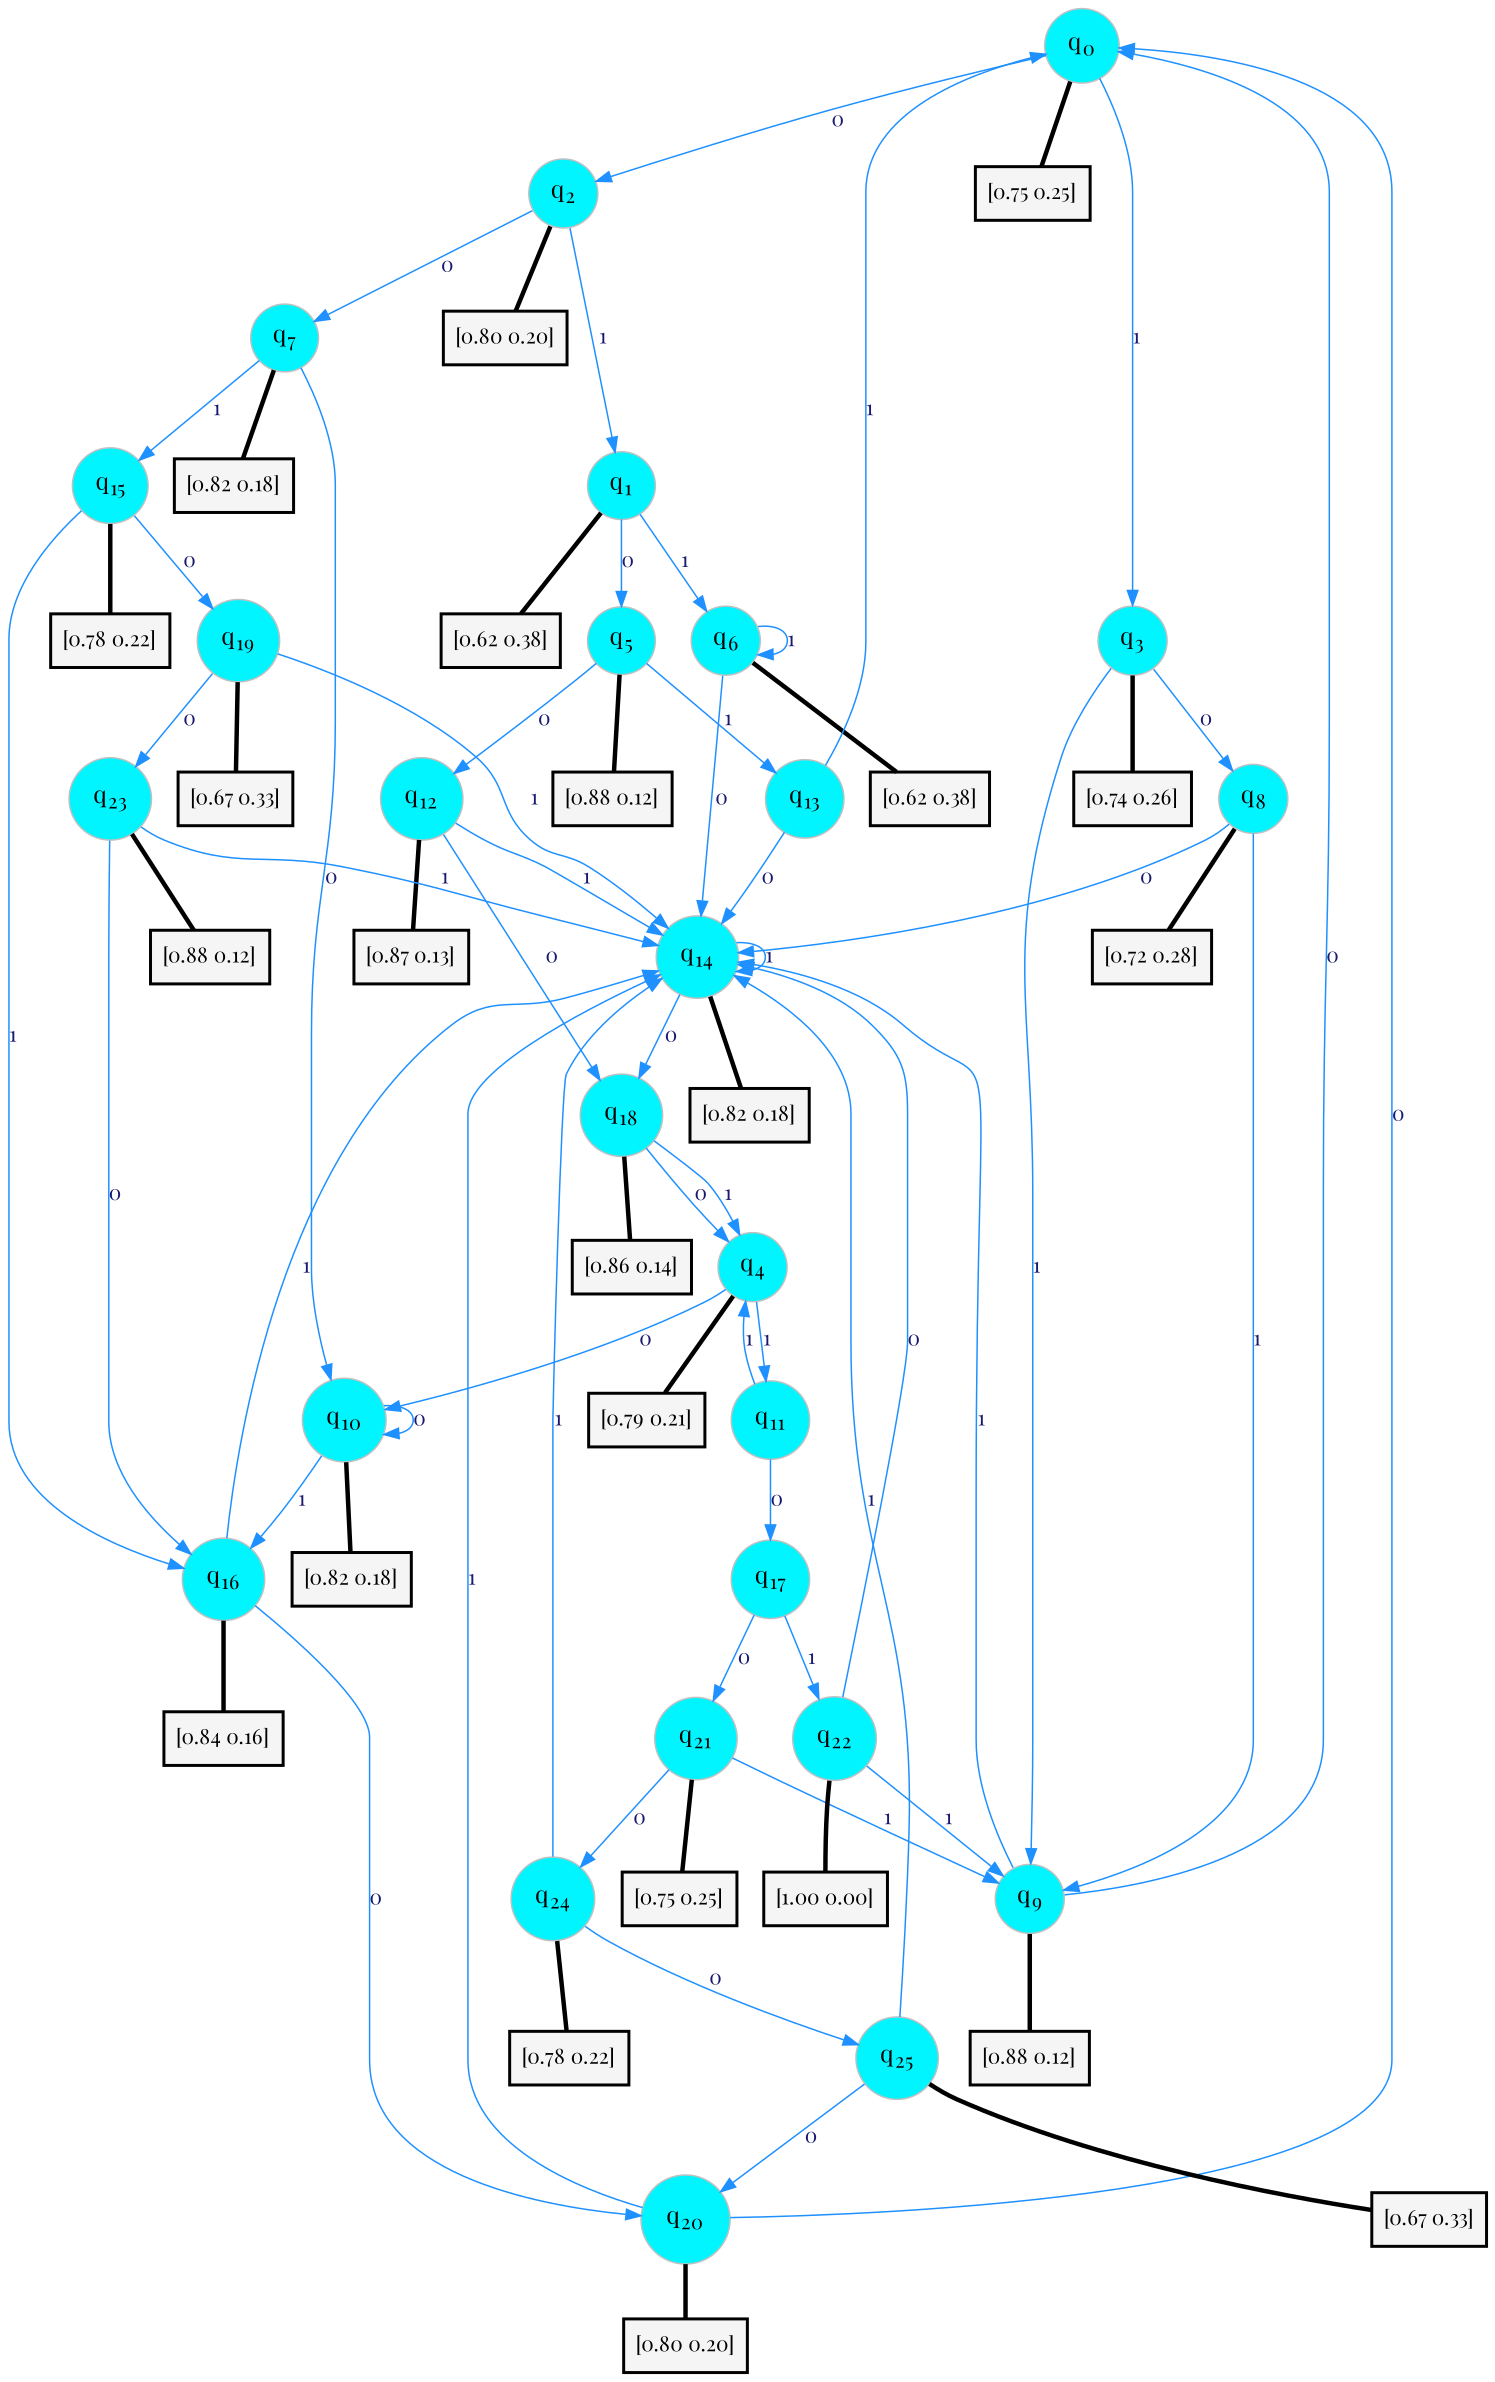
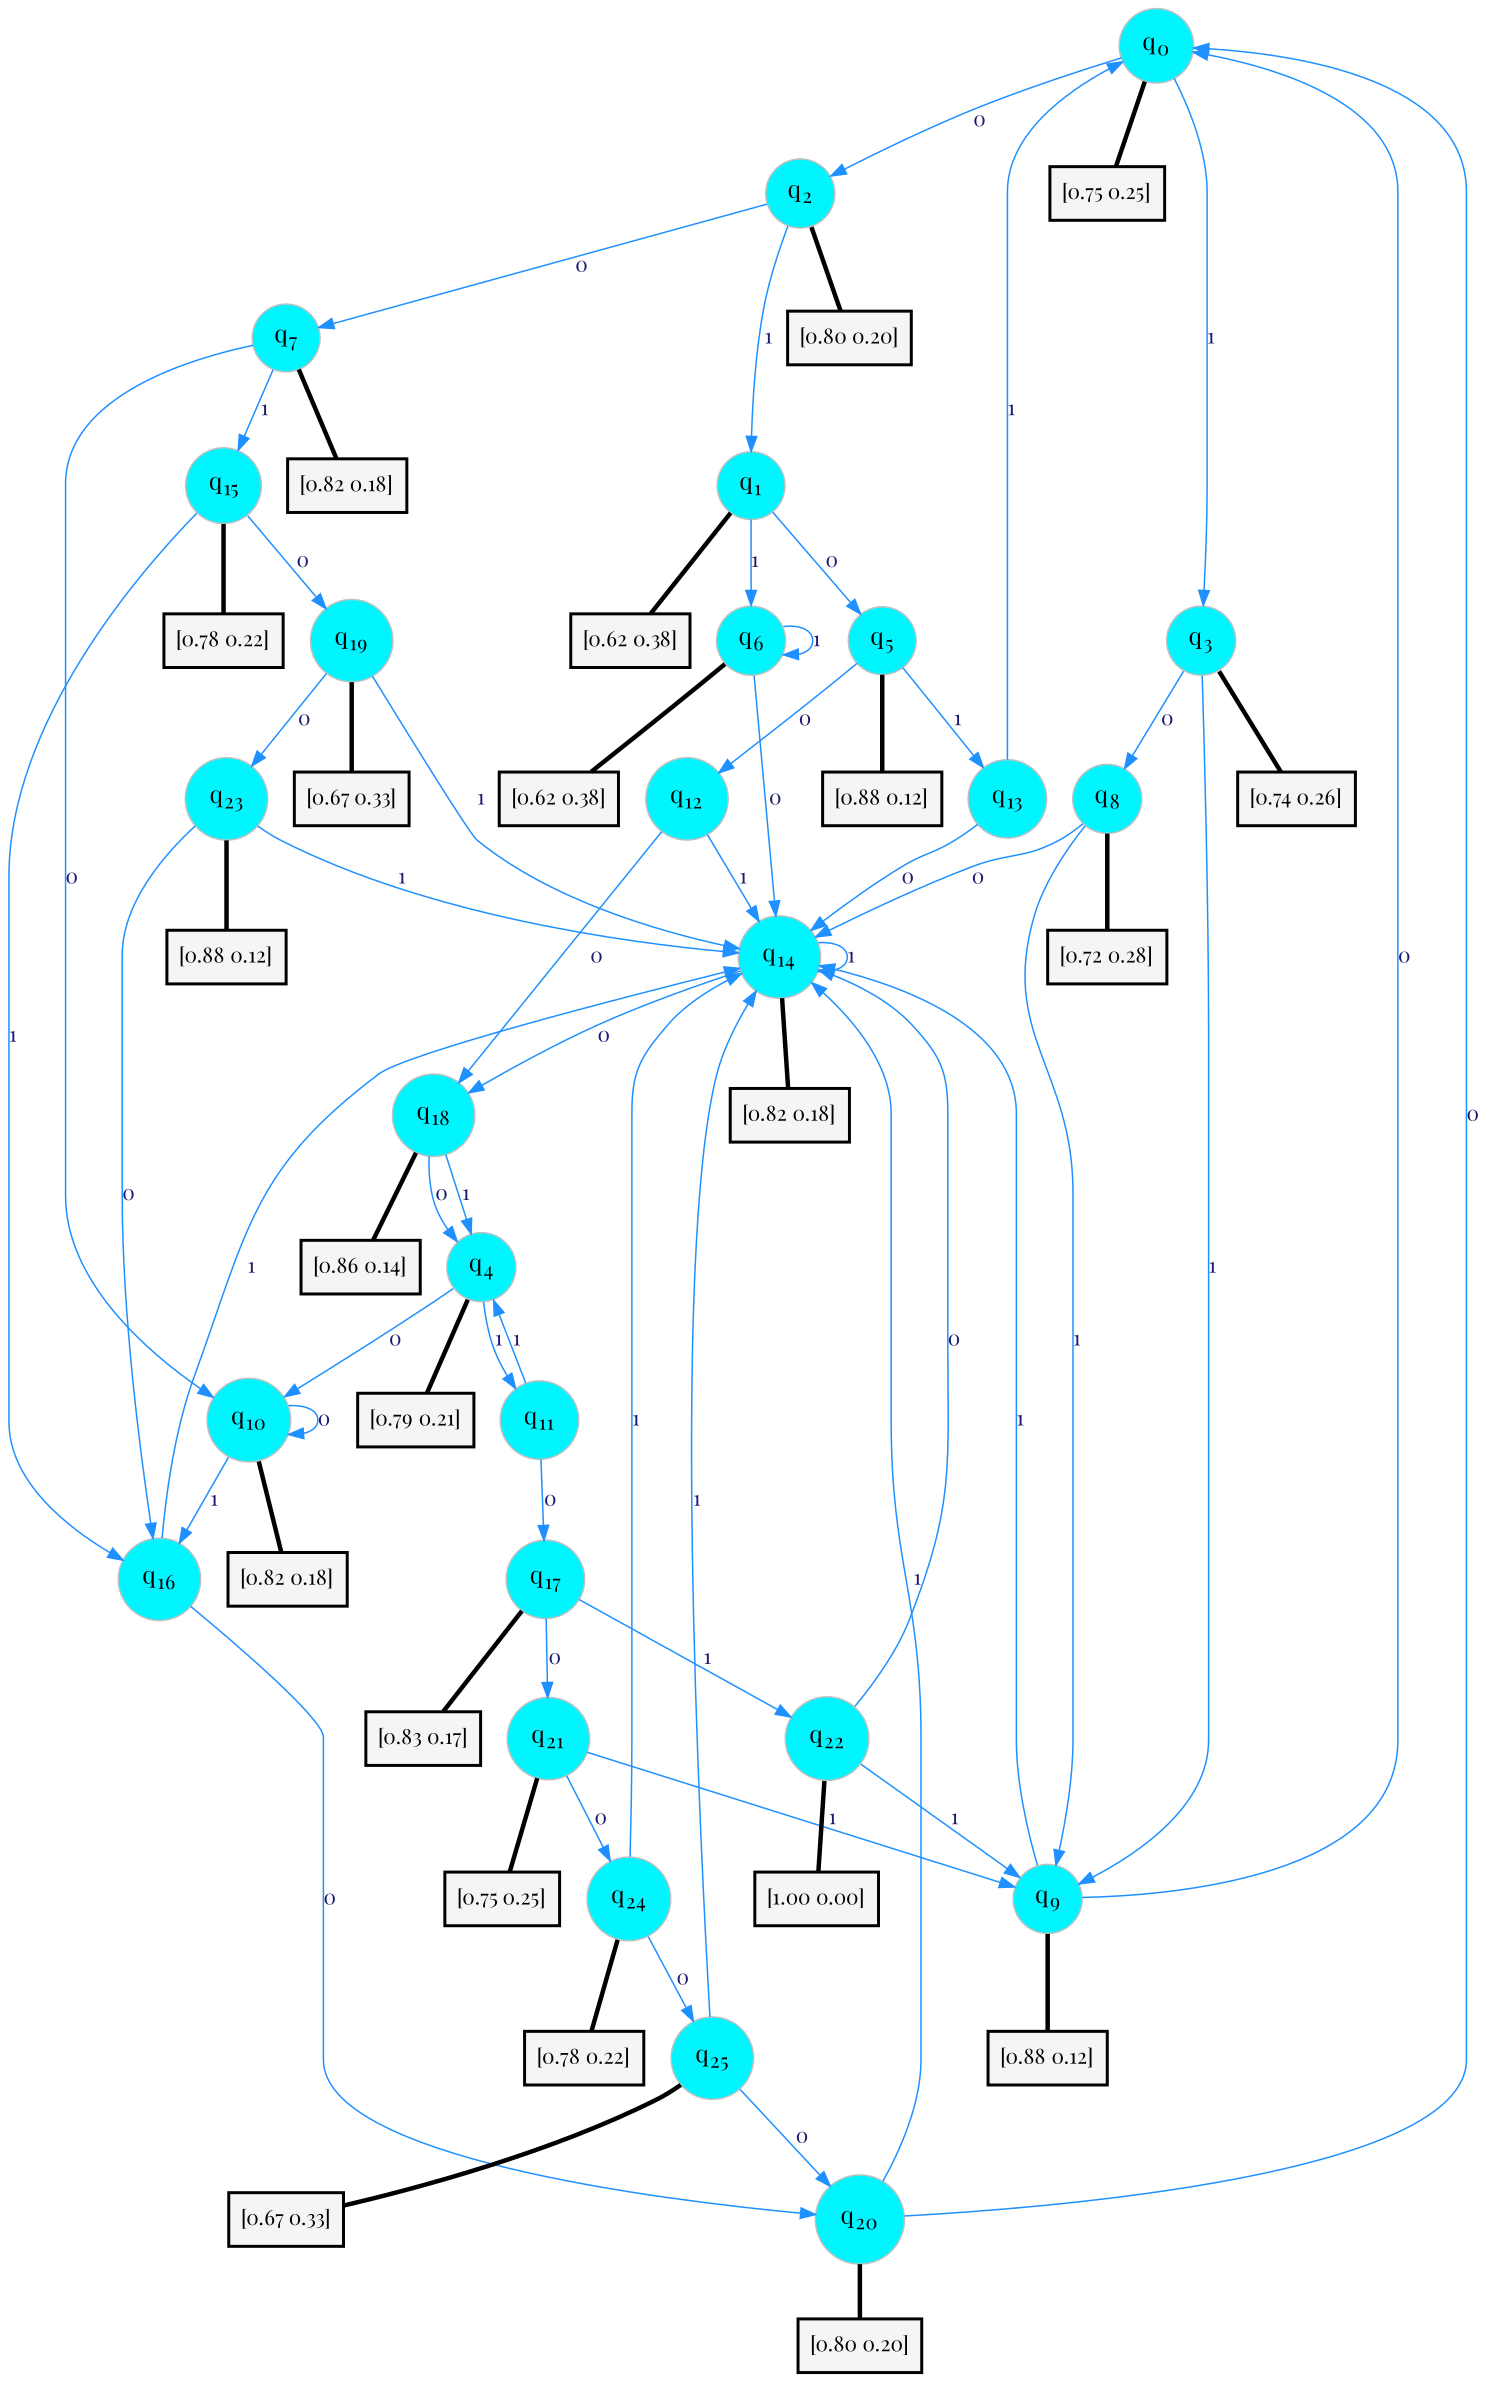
(411, 957) -> none
(224, 1739) -> none
none -> (423, 1739)
